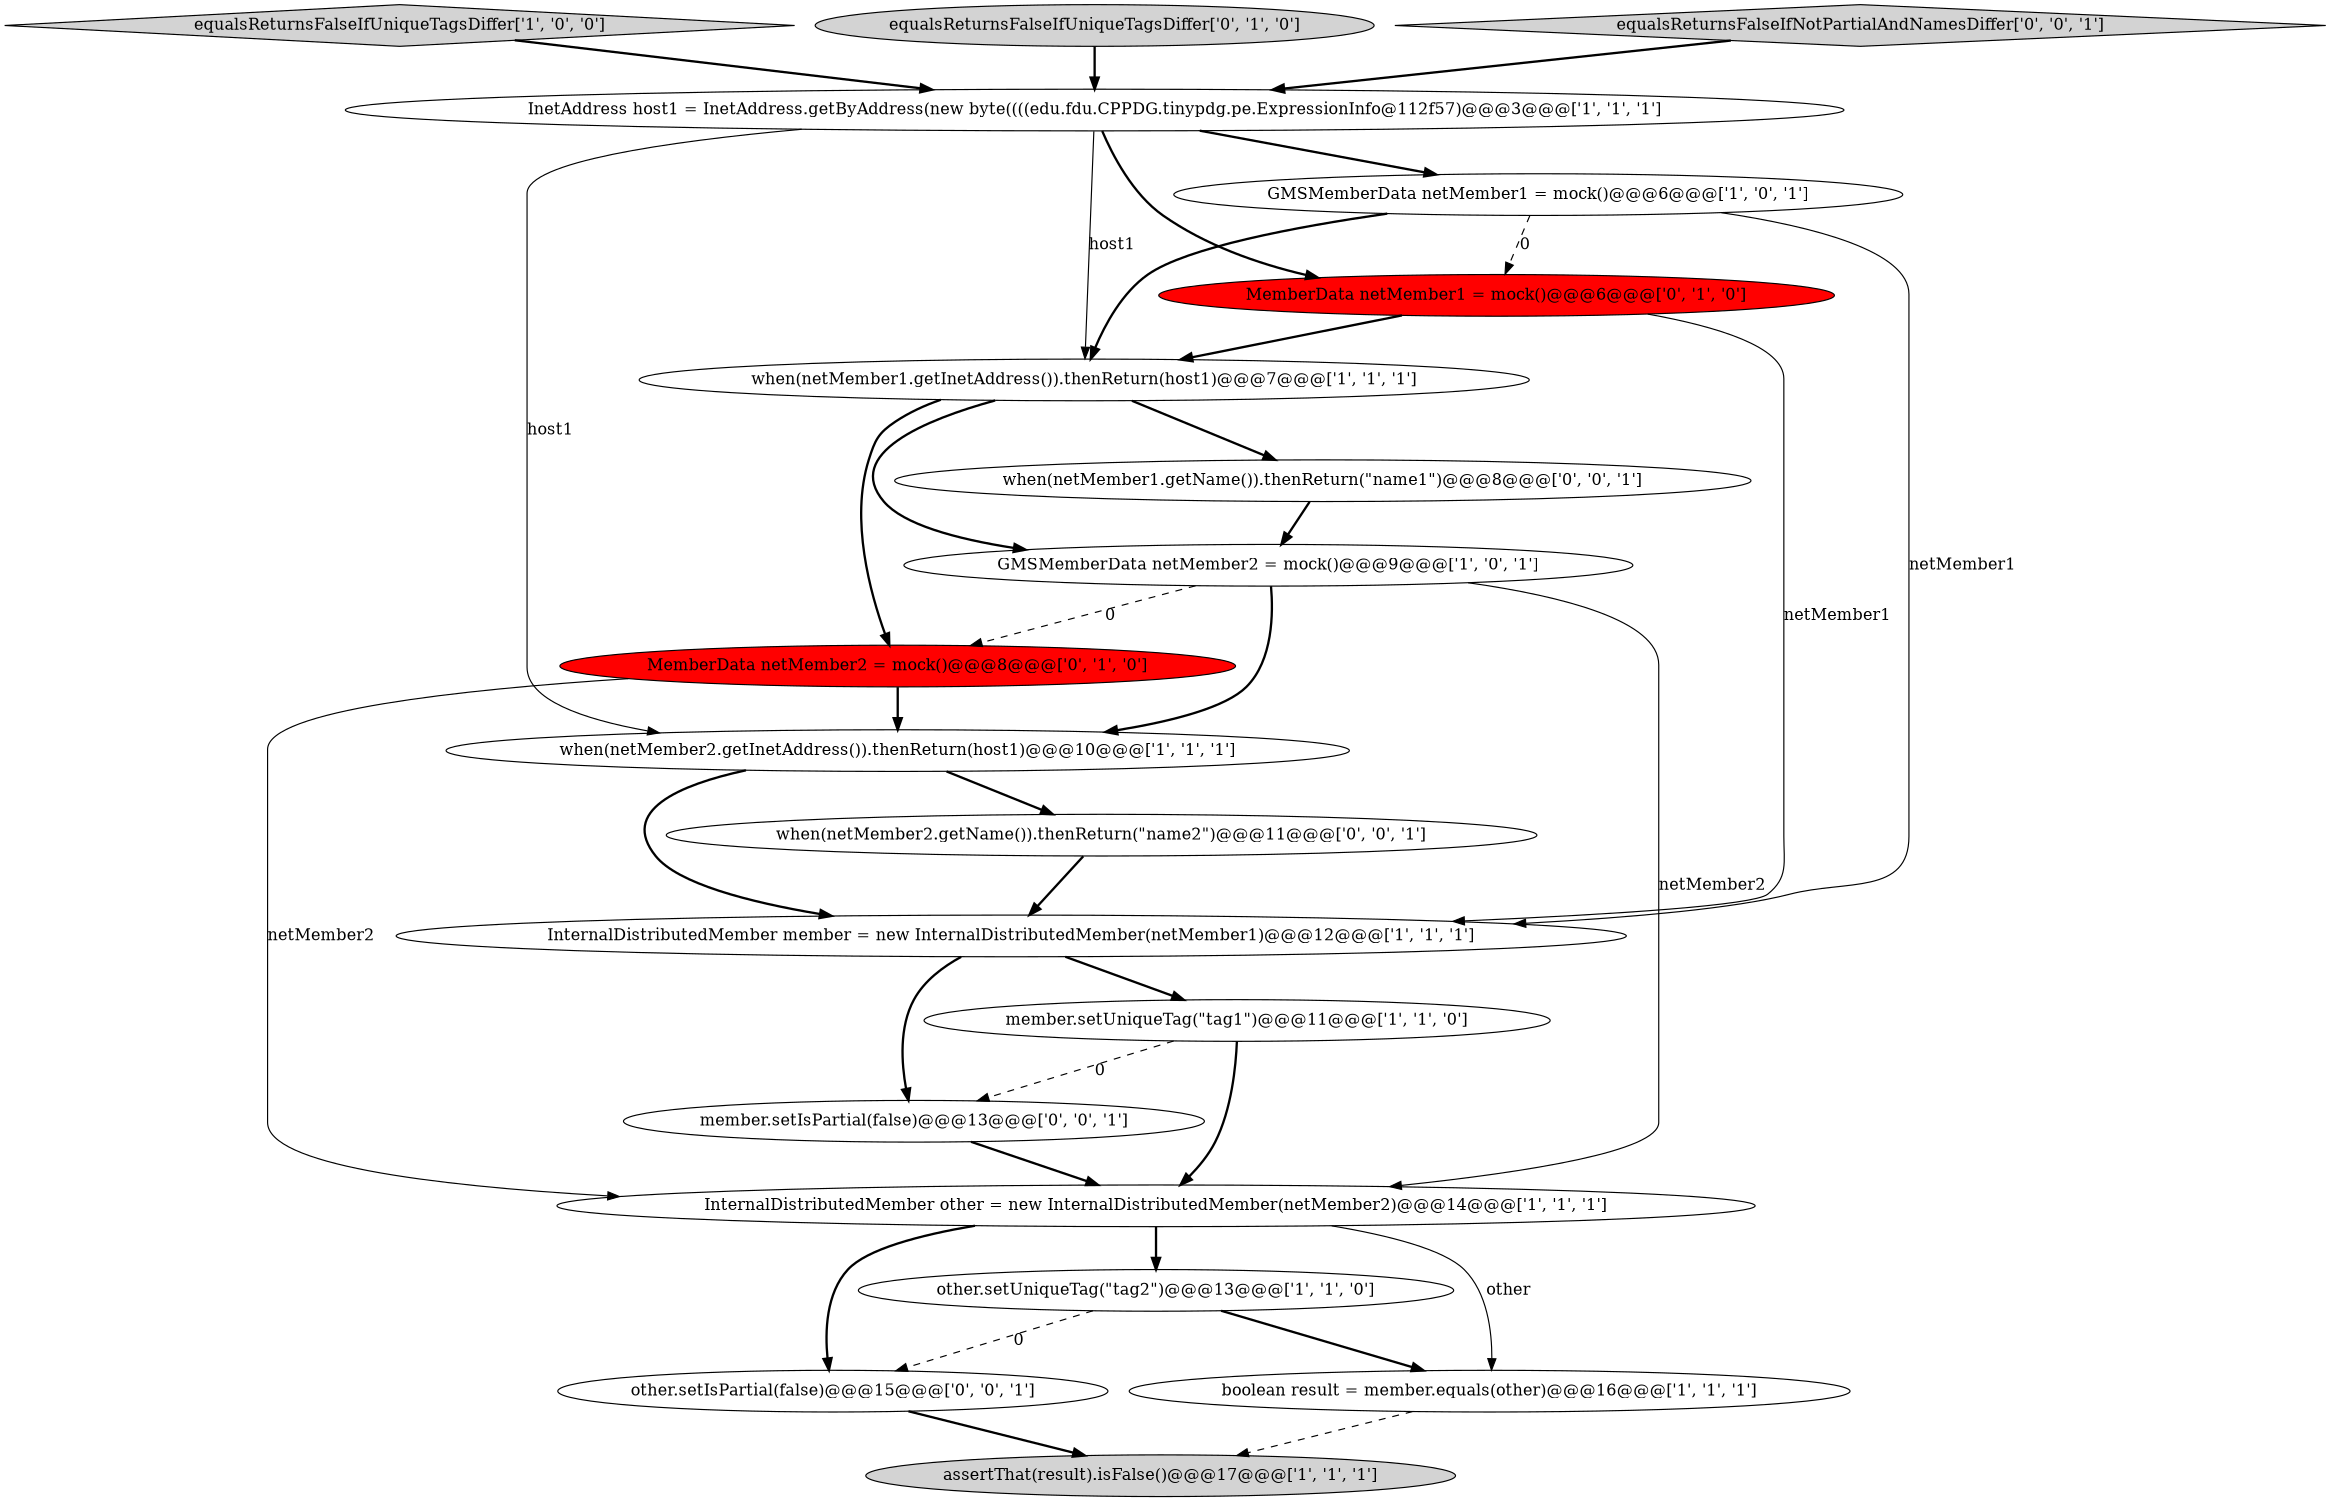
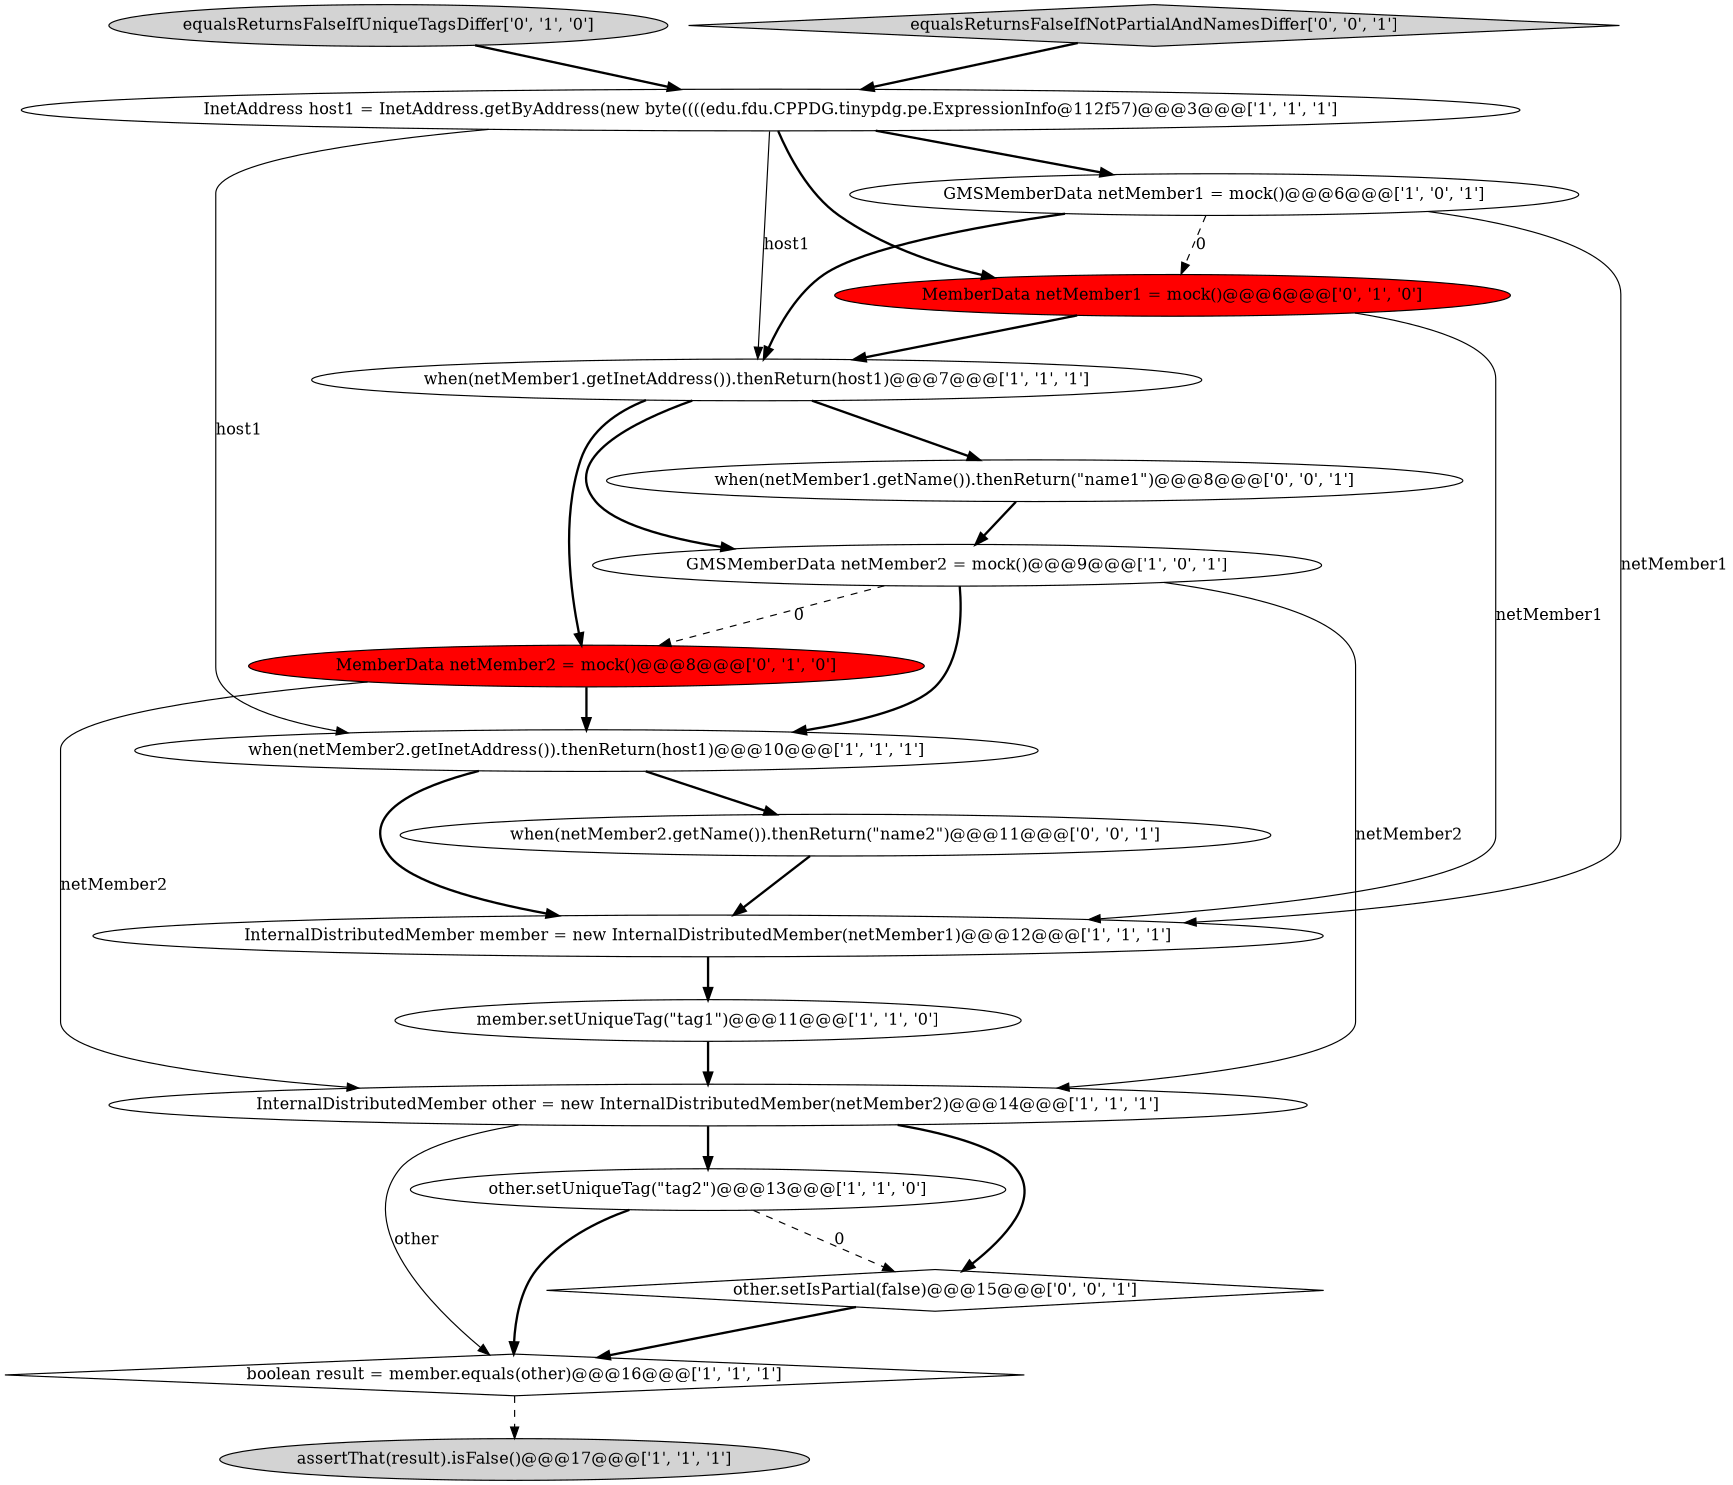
(400, 25) -> none
(914, 1121) -> none
(833, 1391) -> (935, 1290)
(1490, 1391) -> (515, 1375)
(991, 1432) -> (733, 1331)
